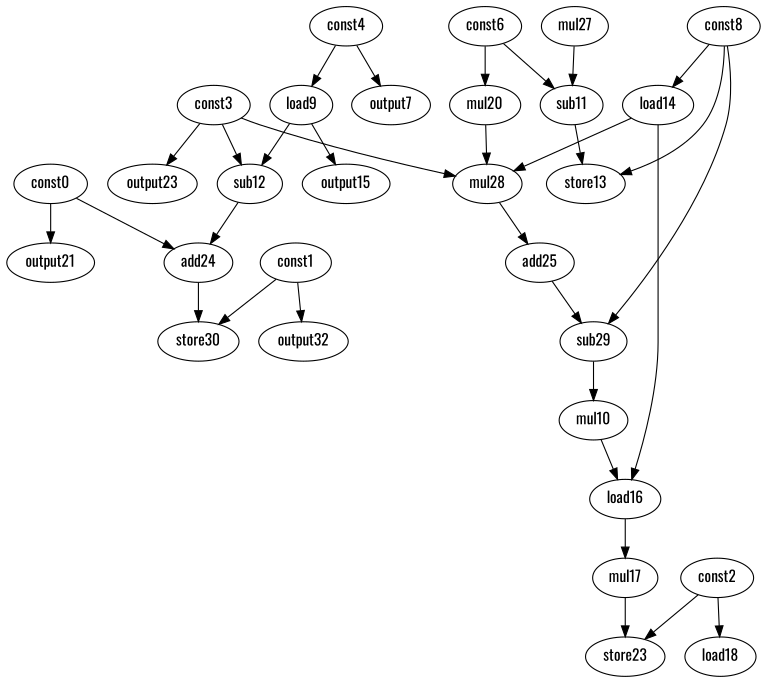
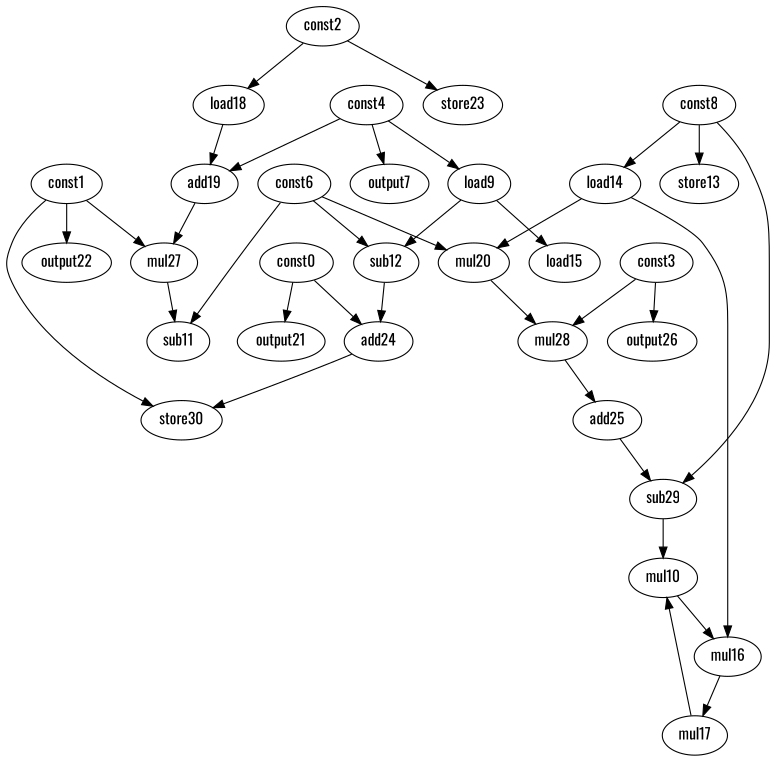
(577, 135) -> none
(586, 139) -> (544, 220)
(229, 140) -> (336, 220)
(152, 184) -> (652, 341)
none -> (205, 184)
(346, 184) -> (565, 263)
none -> (111, 220)
(303, 341) -> (67, 263)
(625, 499) -> (728, 657)
(625, 612) -> (680, 662)
